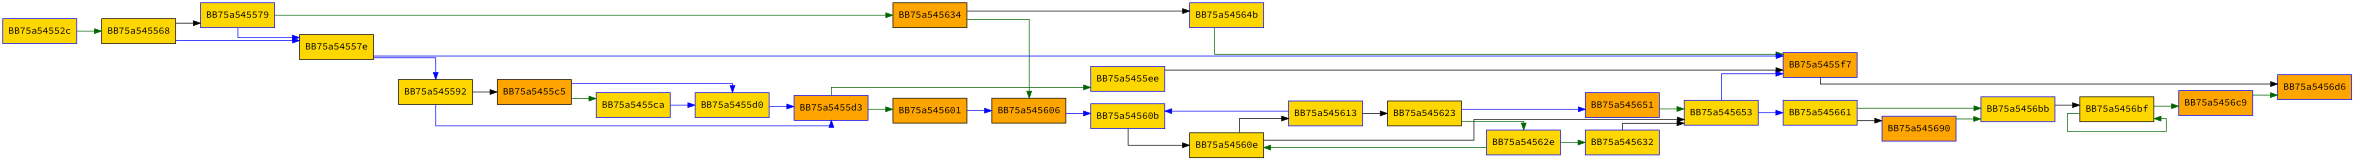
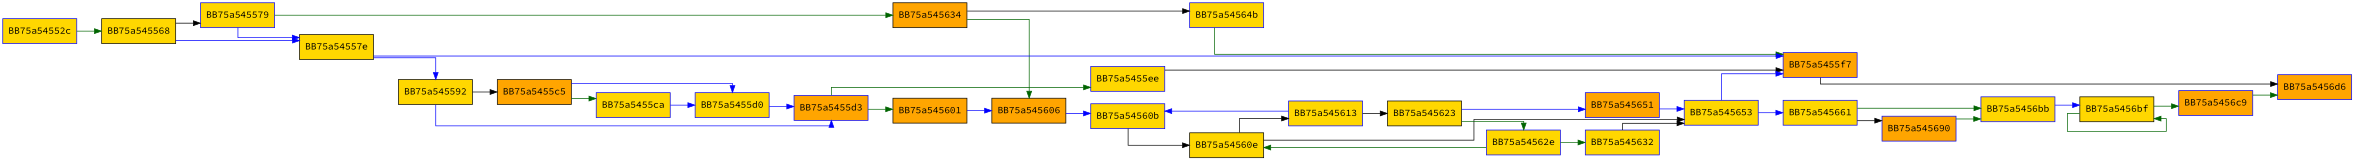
(2064, 105) -> (2064, 105)
(1668, 109) -> (1668, 109)
